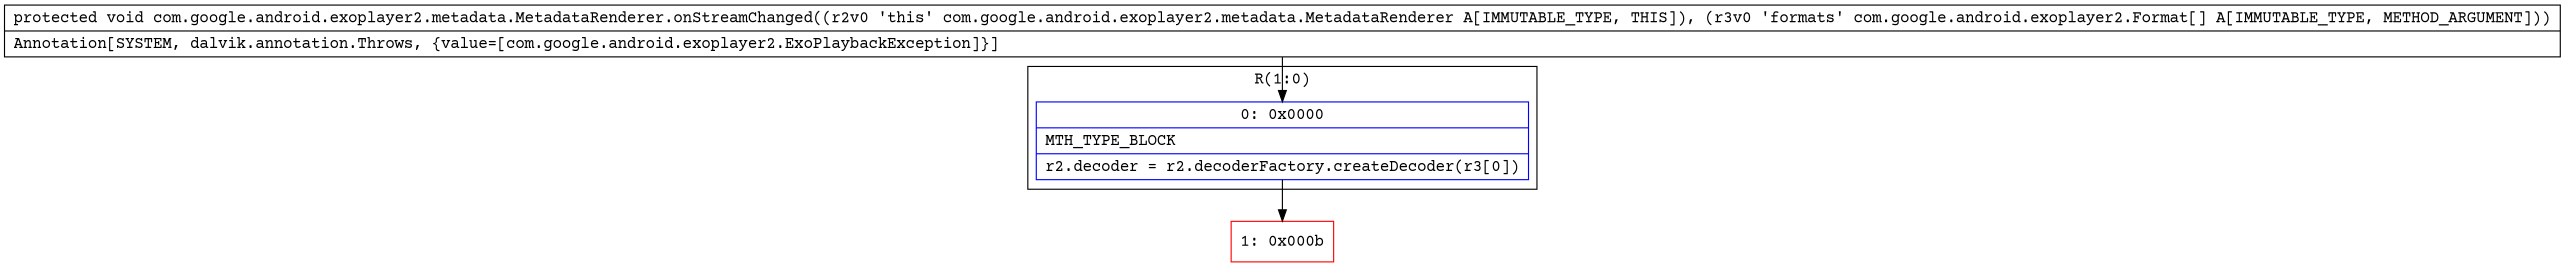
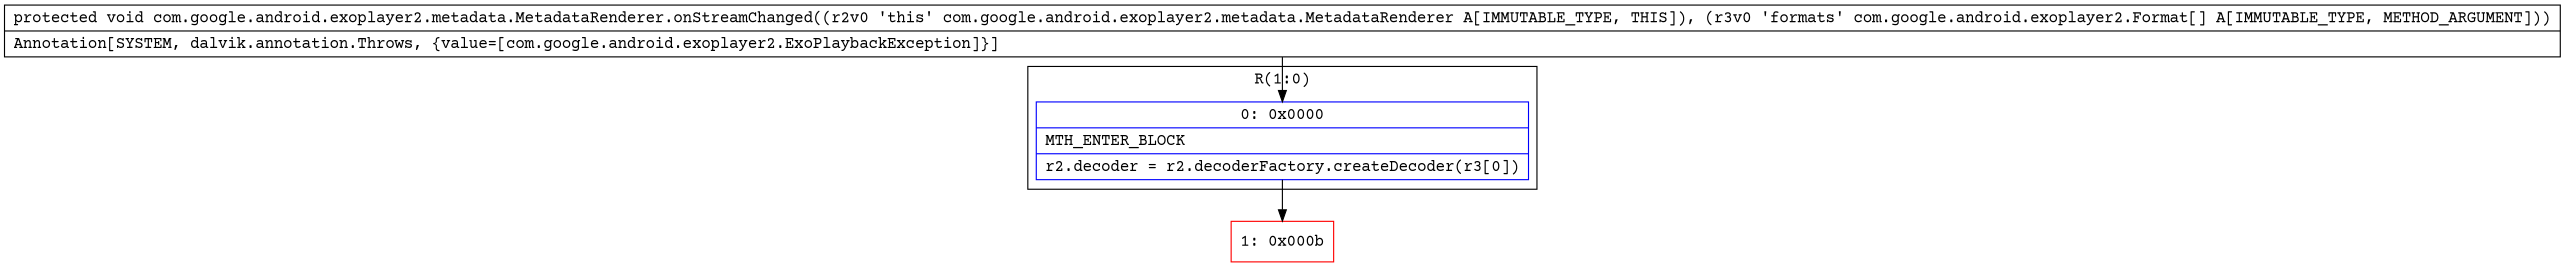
(1111, 140) -> (1115, 140)
